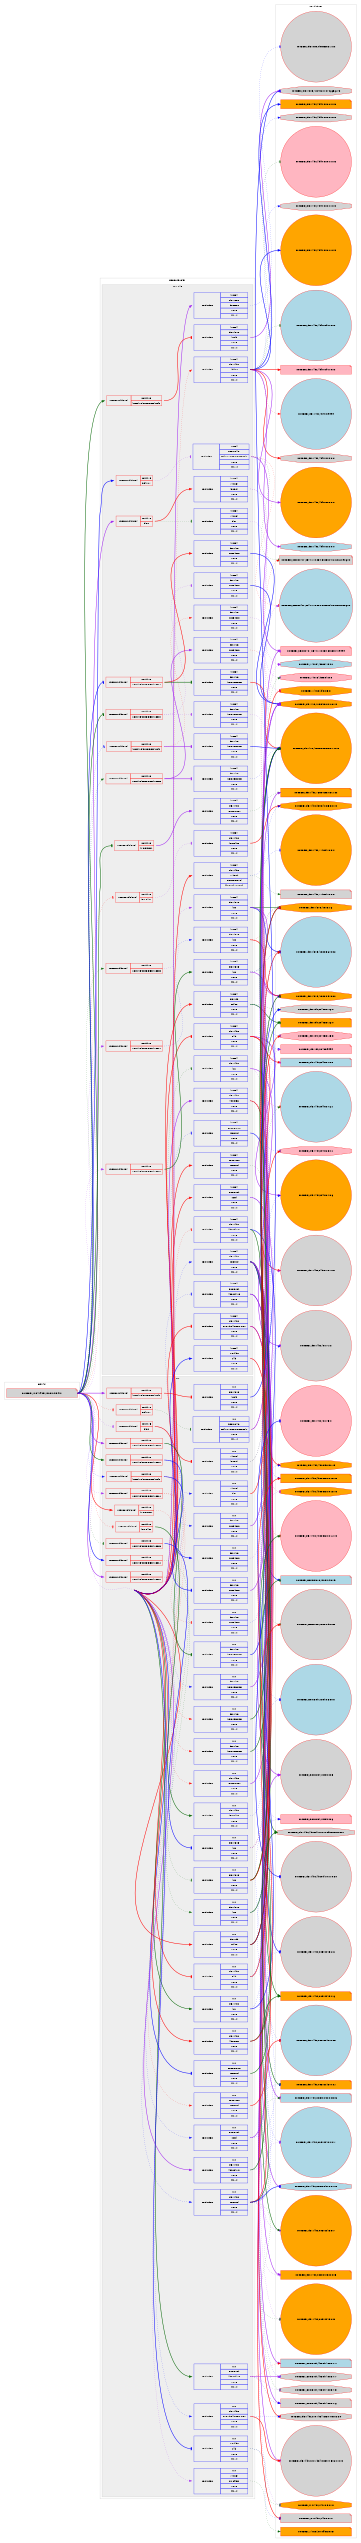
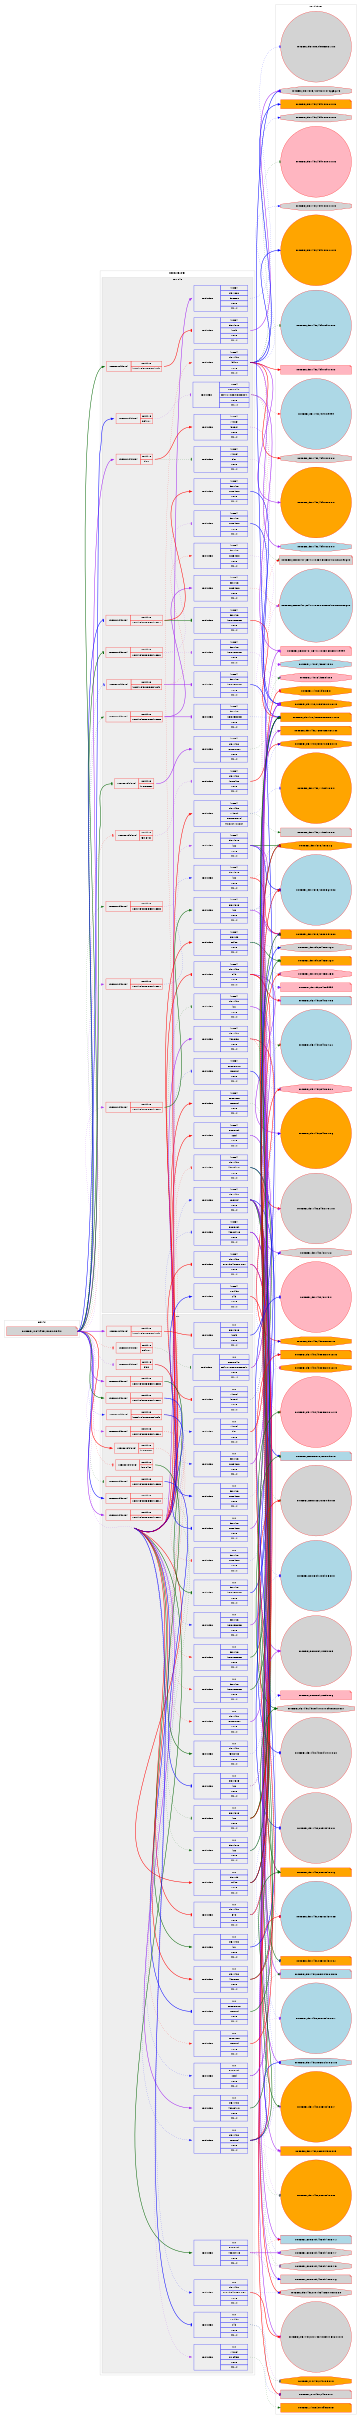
(316, 748) -> (316, 717)
(316, 996) -> (316, 934)
(316, 1346) -> (316, 1253)
